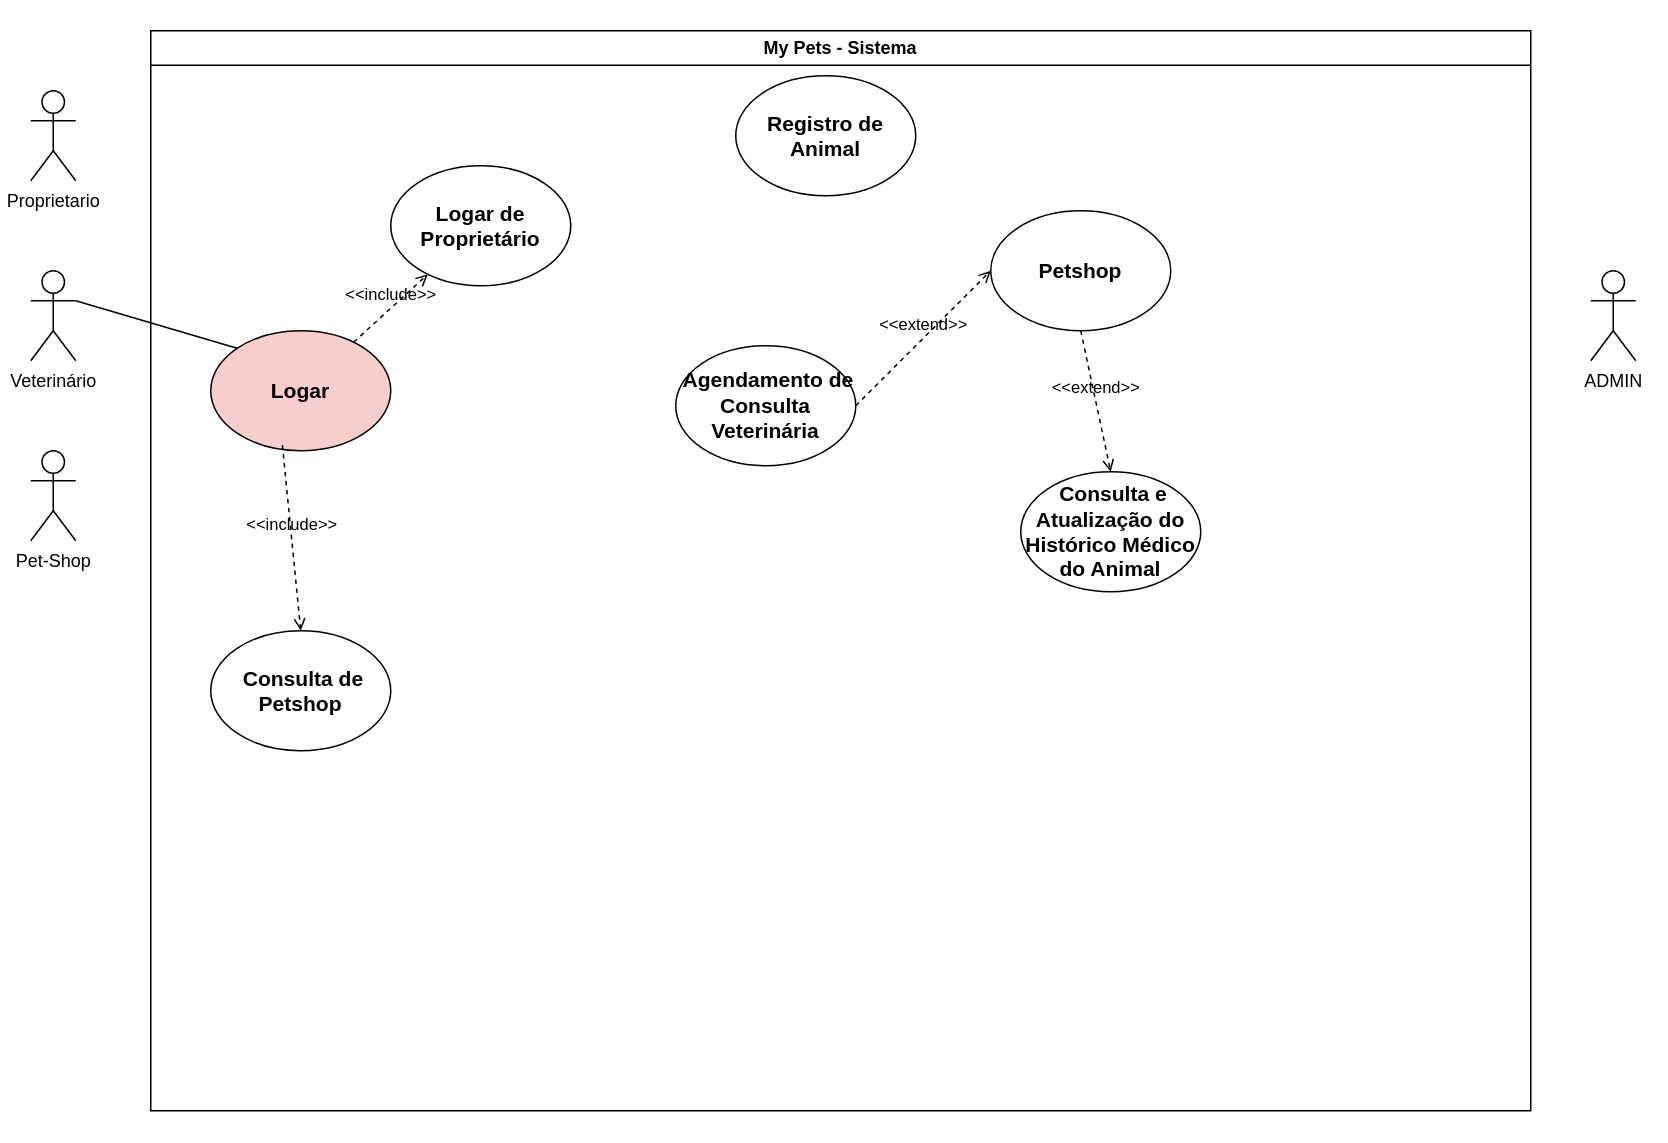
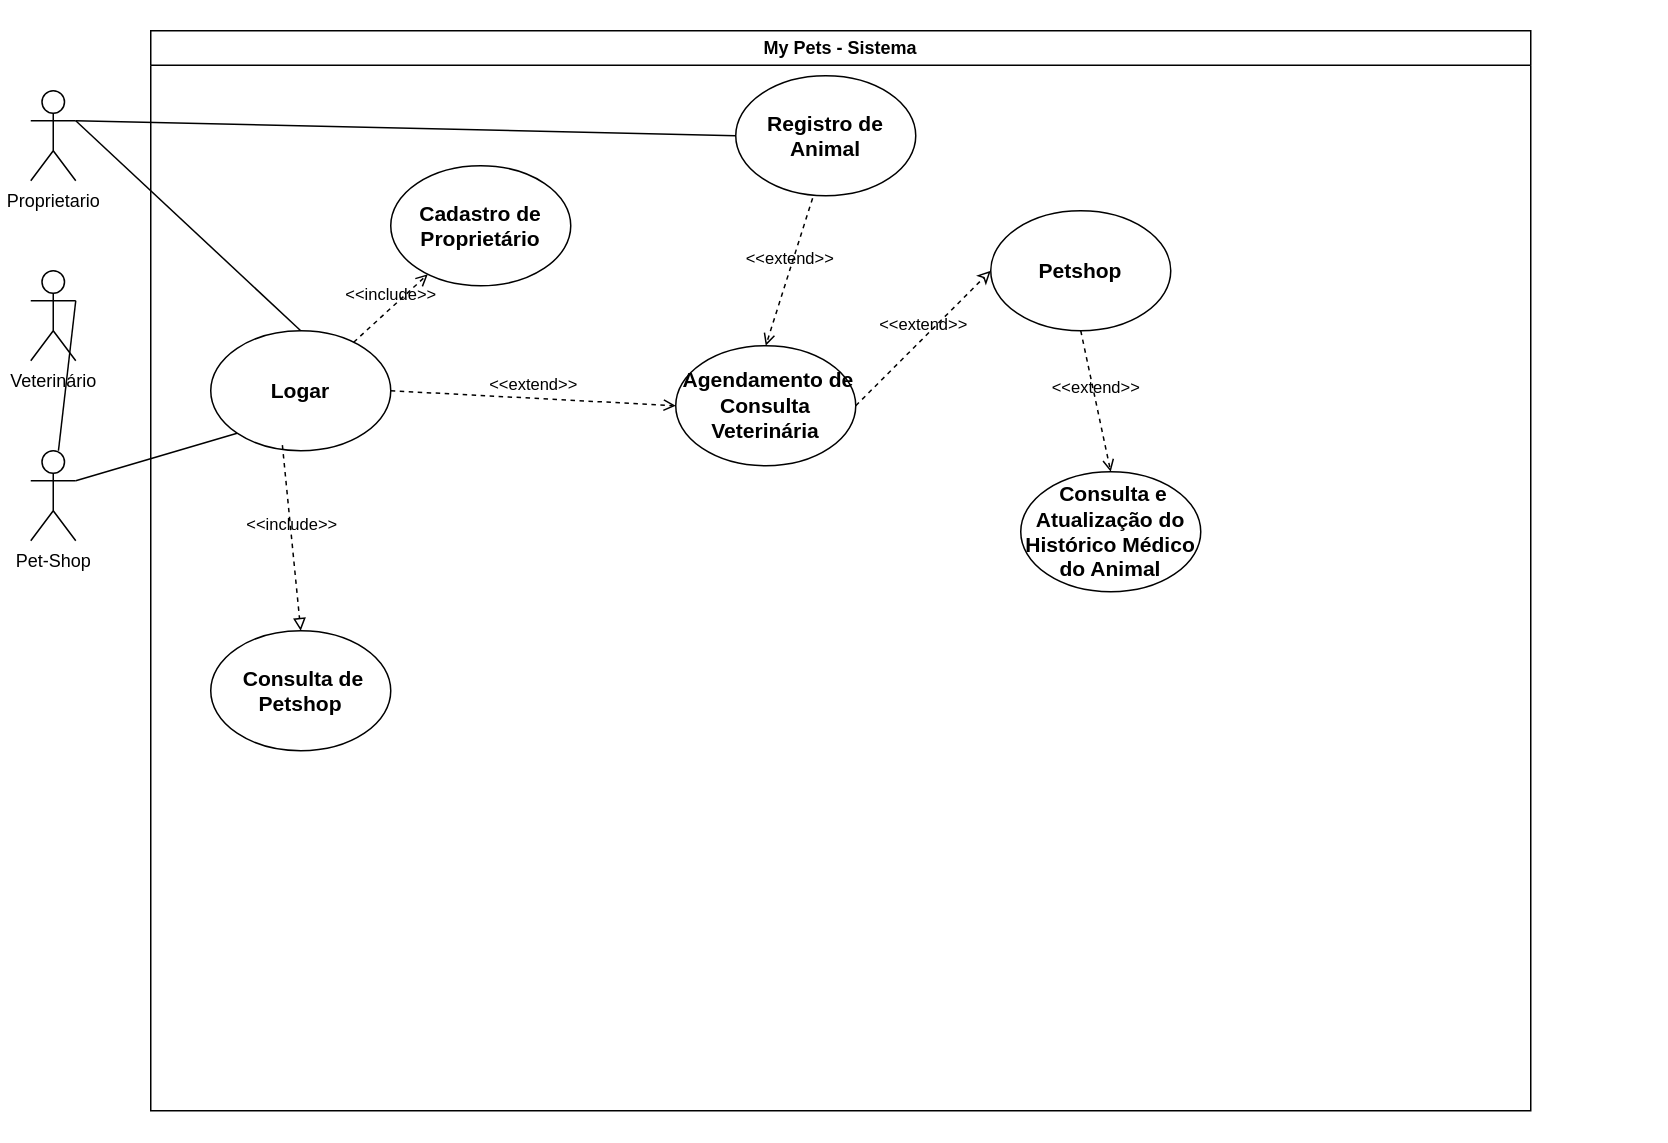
none -> (407, 128)
(481, 226) -> (481, 226)
none -> (189, 227)
none -> (790, 270)
(984, 277) -> (983, 279)
(1613, 316) -> none
(157, 325) -> (67, 377)
(301, 391) -> (301, 391)
none -> (531, 398)
none -> (157, 457)
(300, 620) -> (299, 617)
